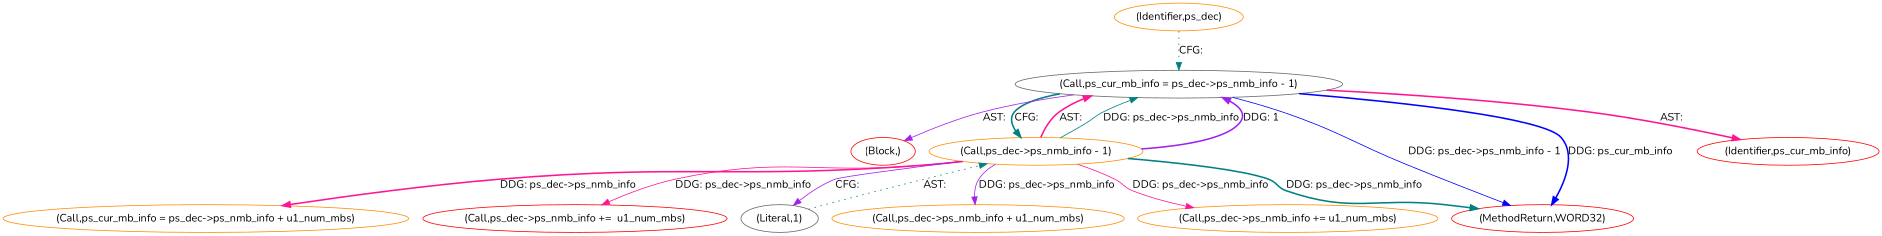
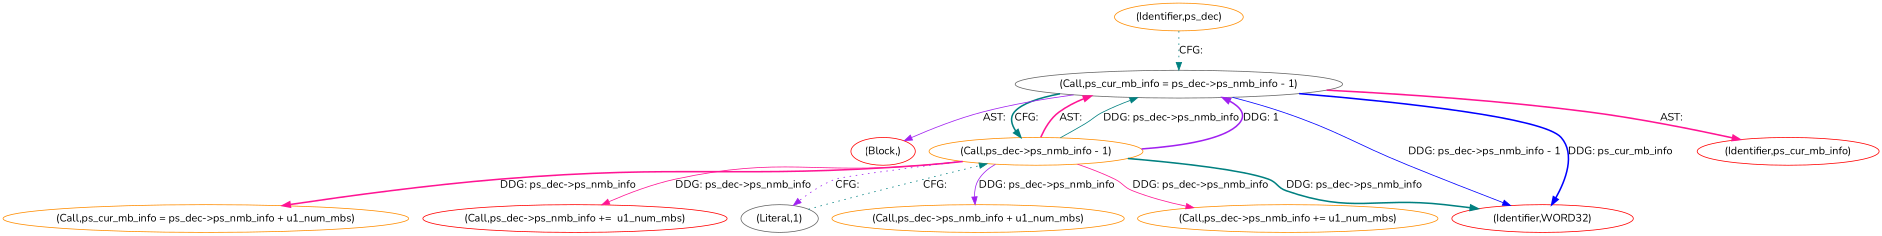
(869, 173) -> (869, 173)
(936, 185) -> (936, 185)
(1543, 219) -> (1543, 219)
